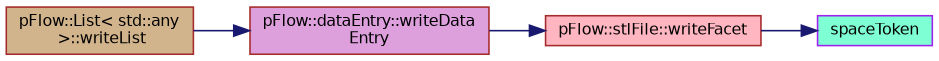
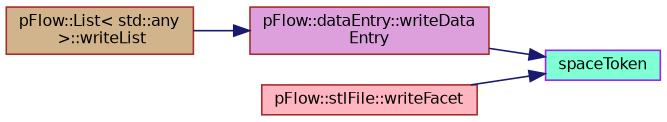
(509, 31) -> (509, 51)
